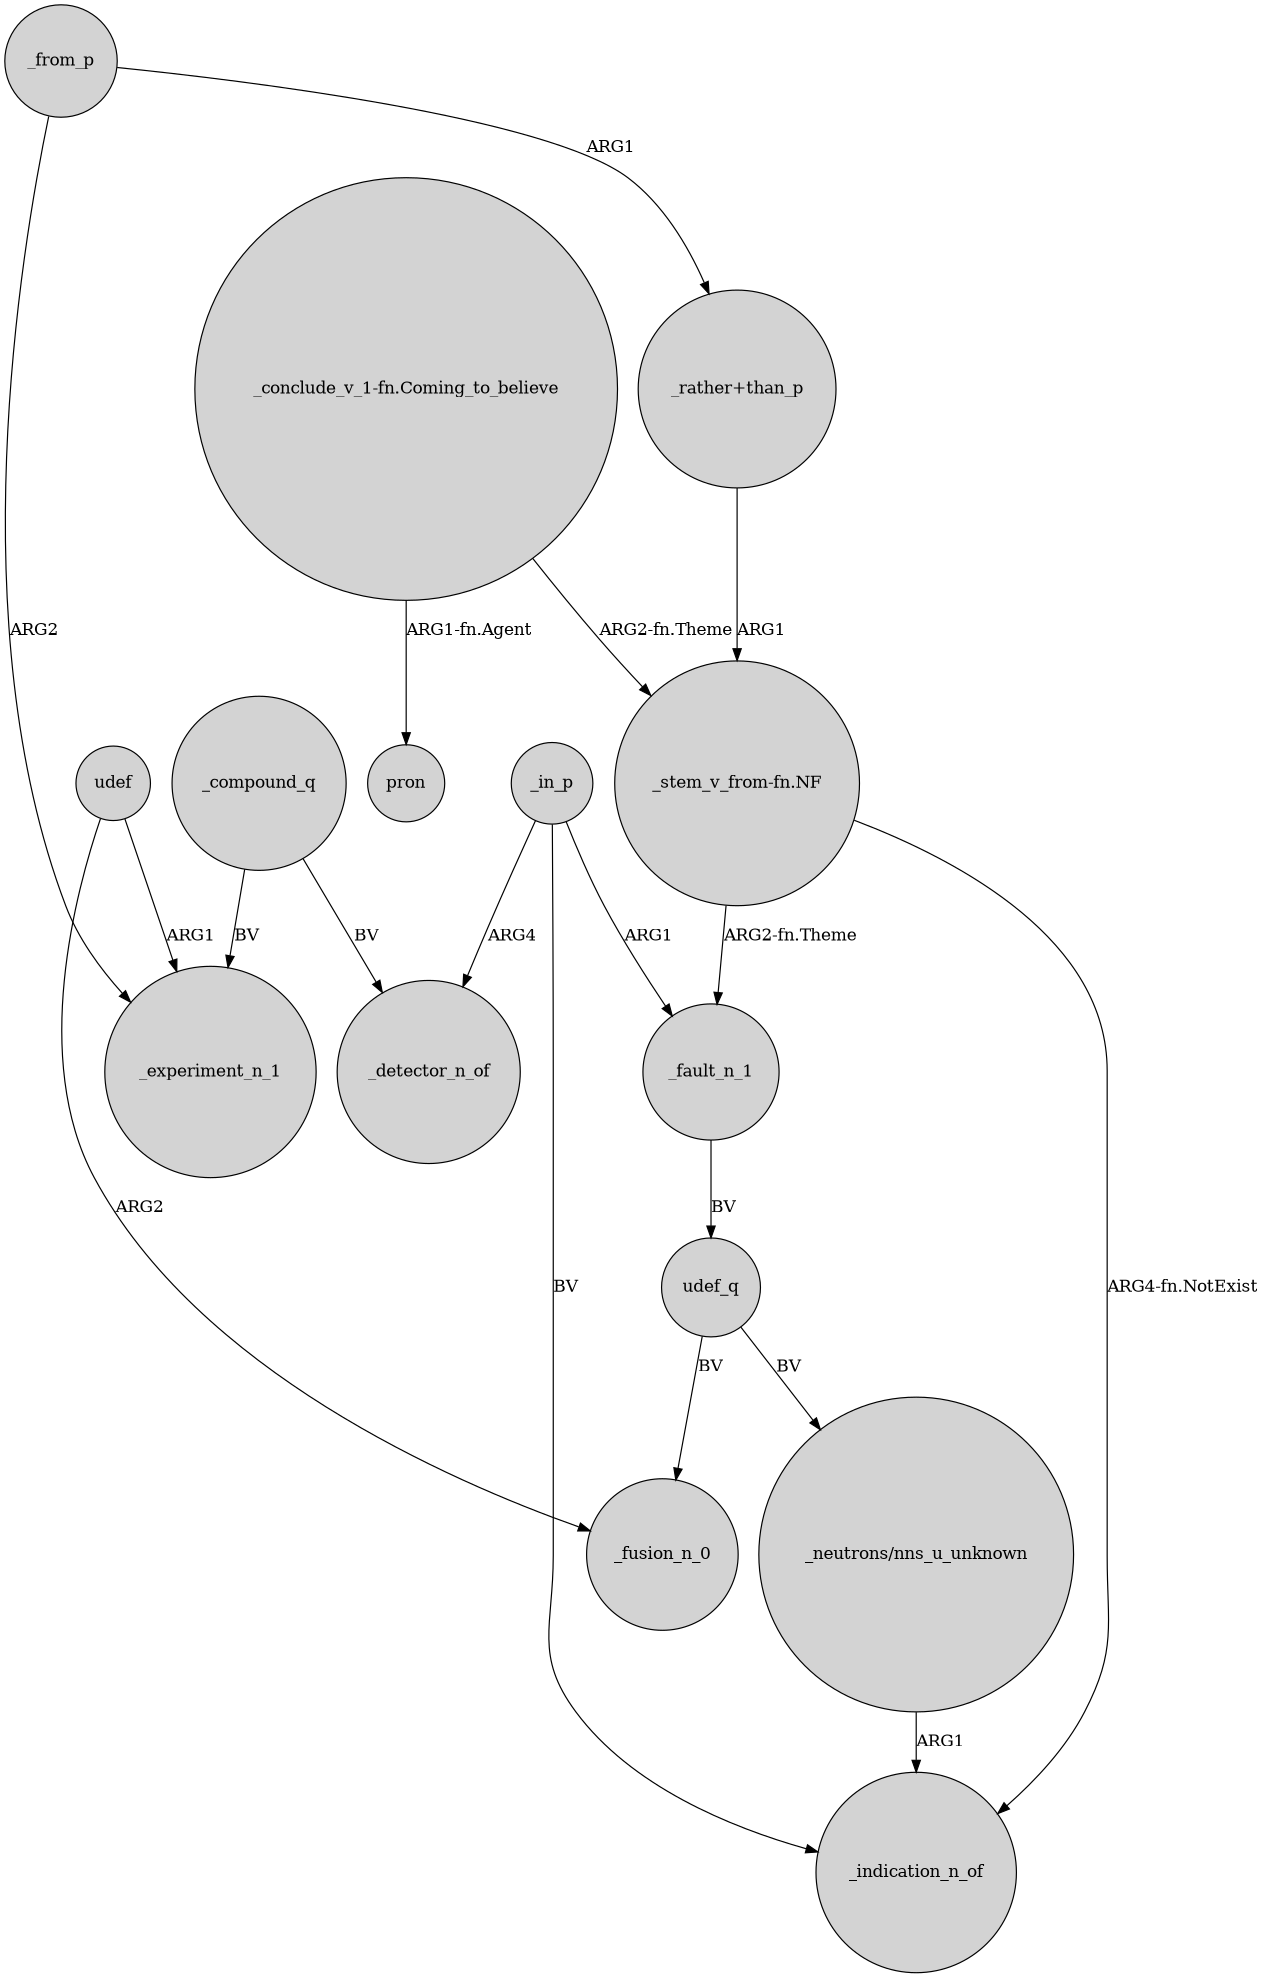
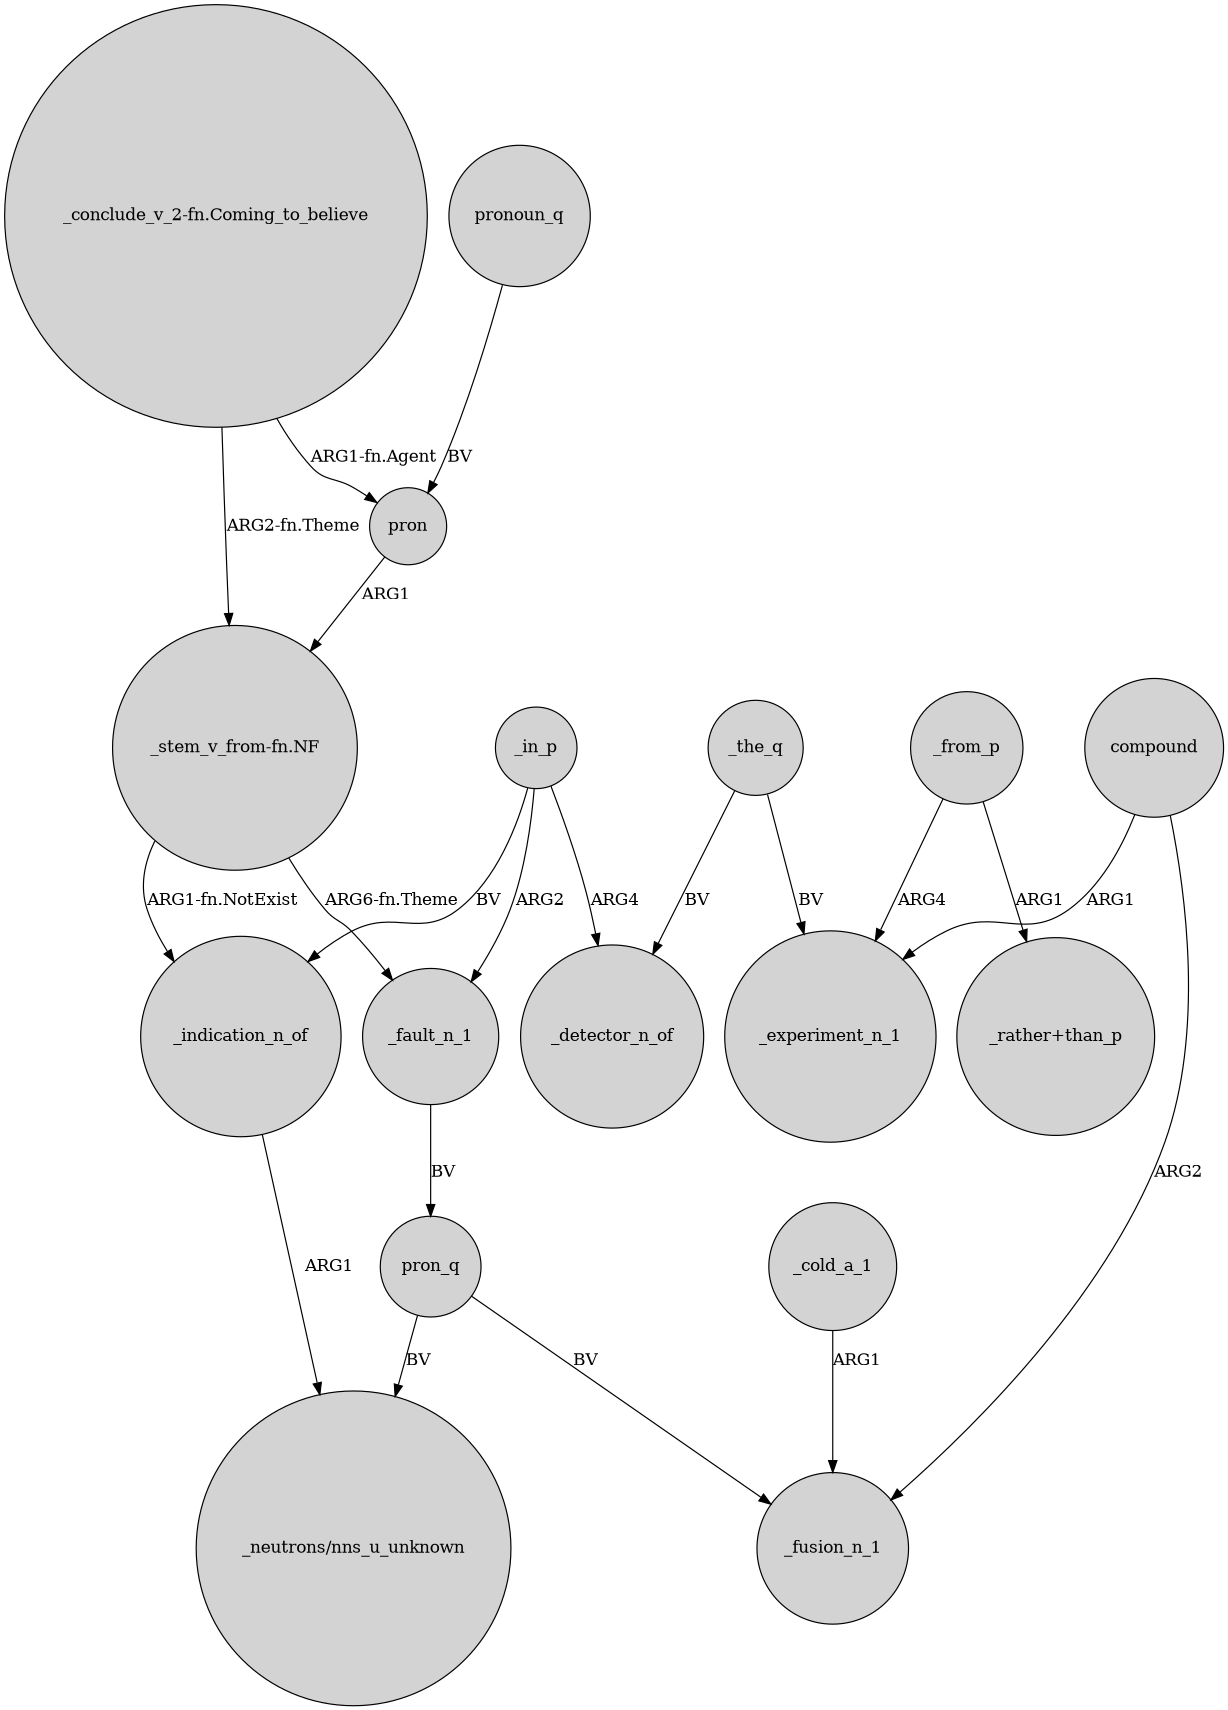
none -> (520, 216)
(406, 389) -> (216, 216)
(737, 568) -> (351, 599)
(34, 631) -> (922, 901)
(113, 783) -> (1154, 748)
(259, 783) -> (756, 748)
(649, 936) -> (540, 901)
(790, 936) -> (392, 901)
none -> (833, 1267)
(711, 1287) -> (431, 1267)
(1182, 1287) -> (222, 901)
(662, 1555) -> (833, 1548)
(916, 1736) -> (290, 1259)
